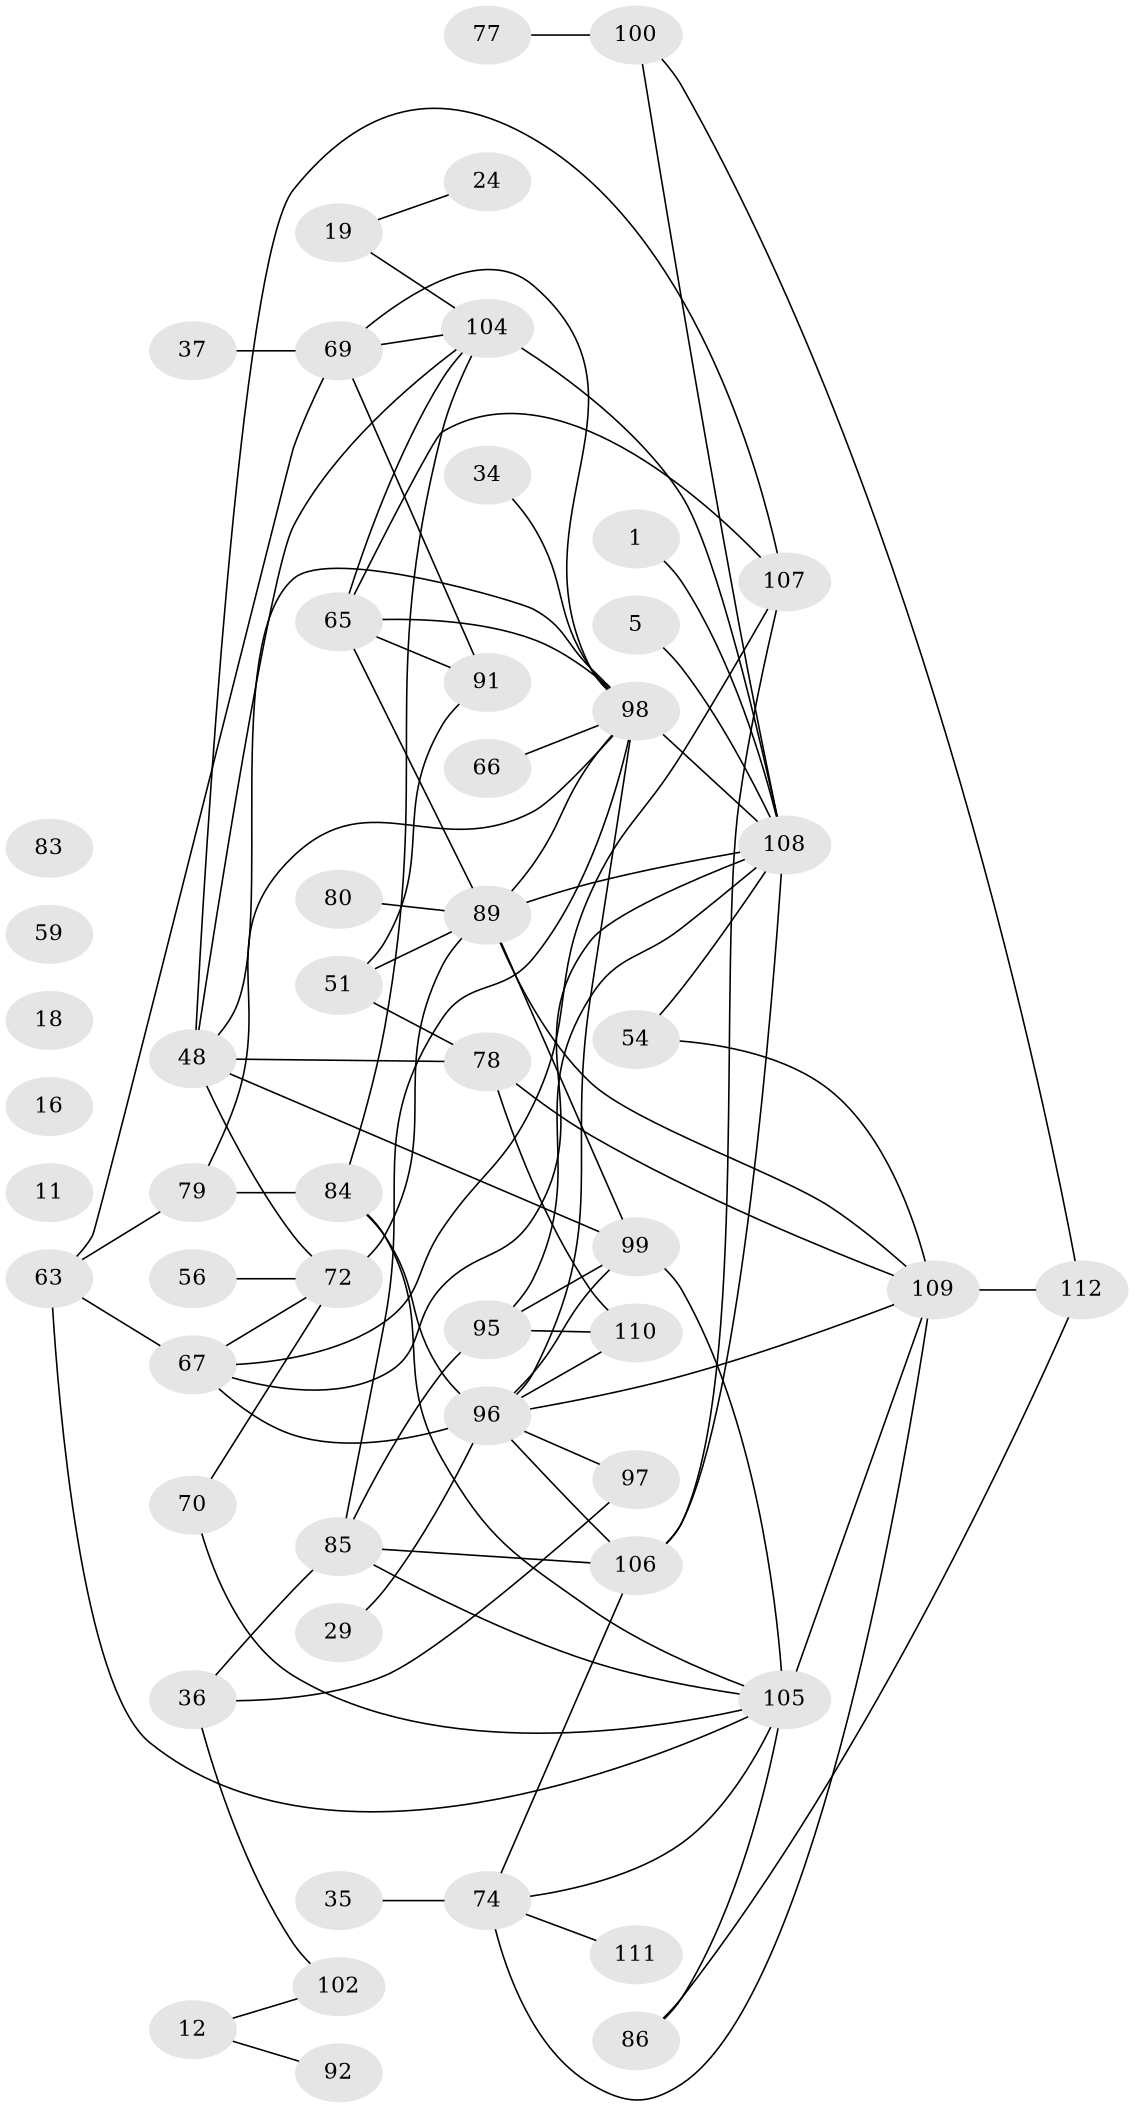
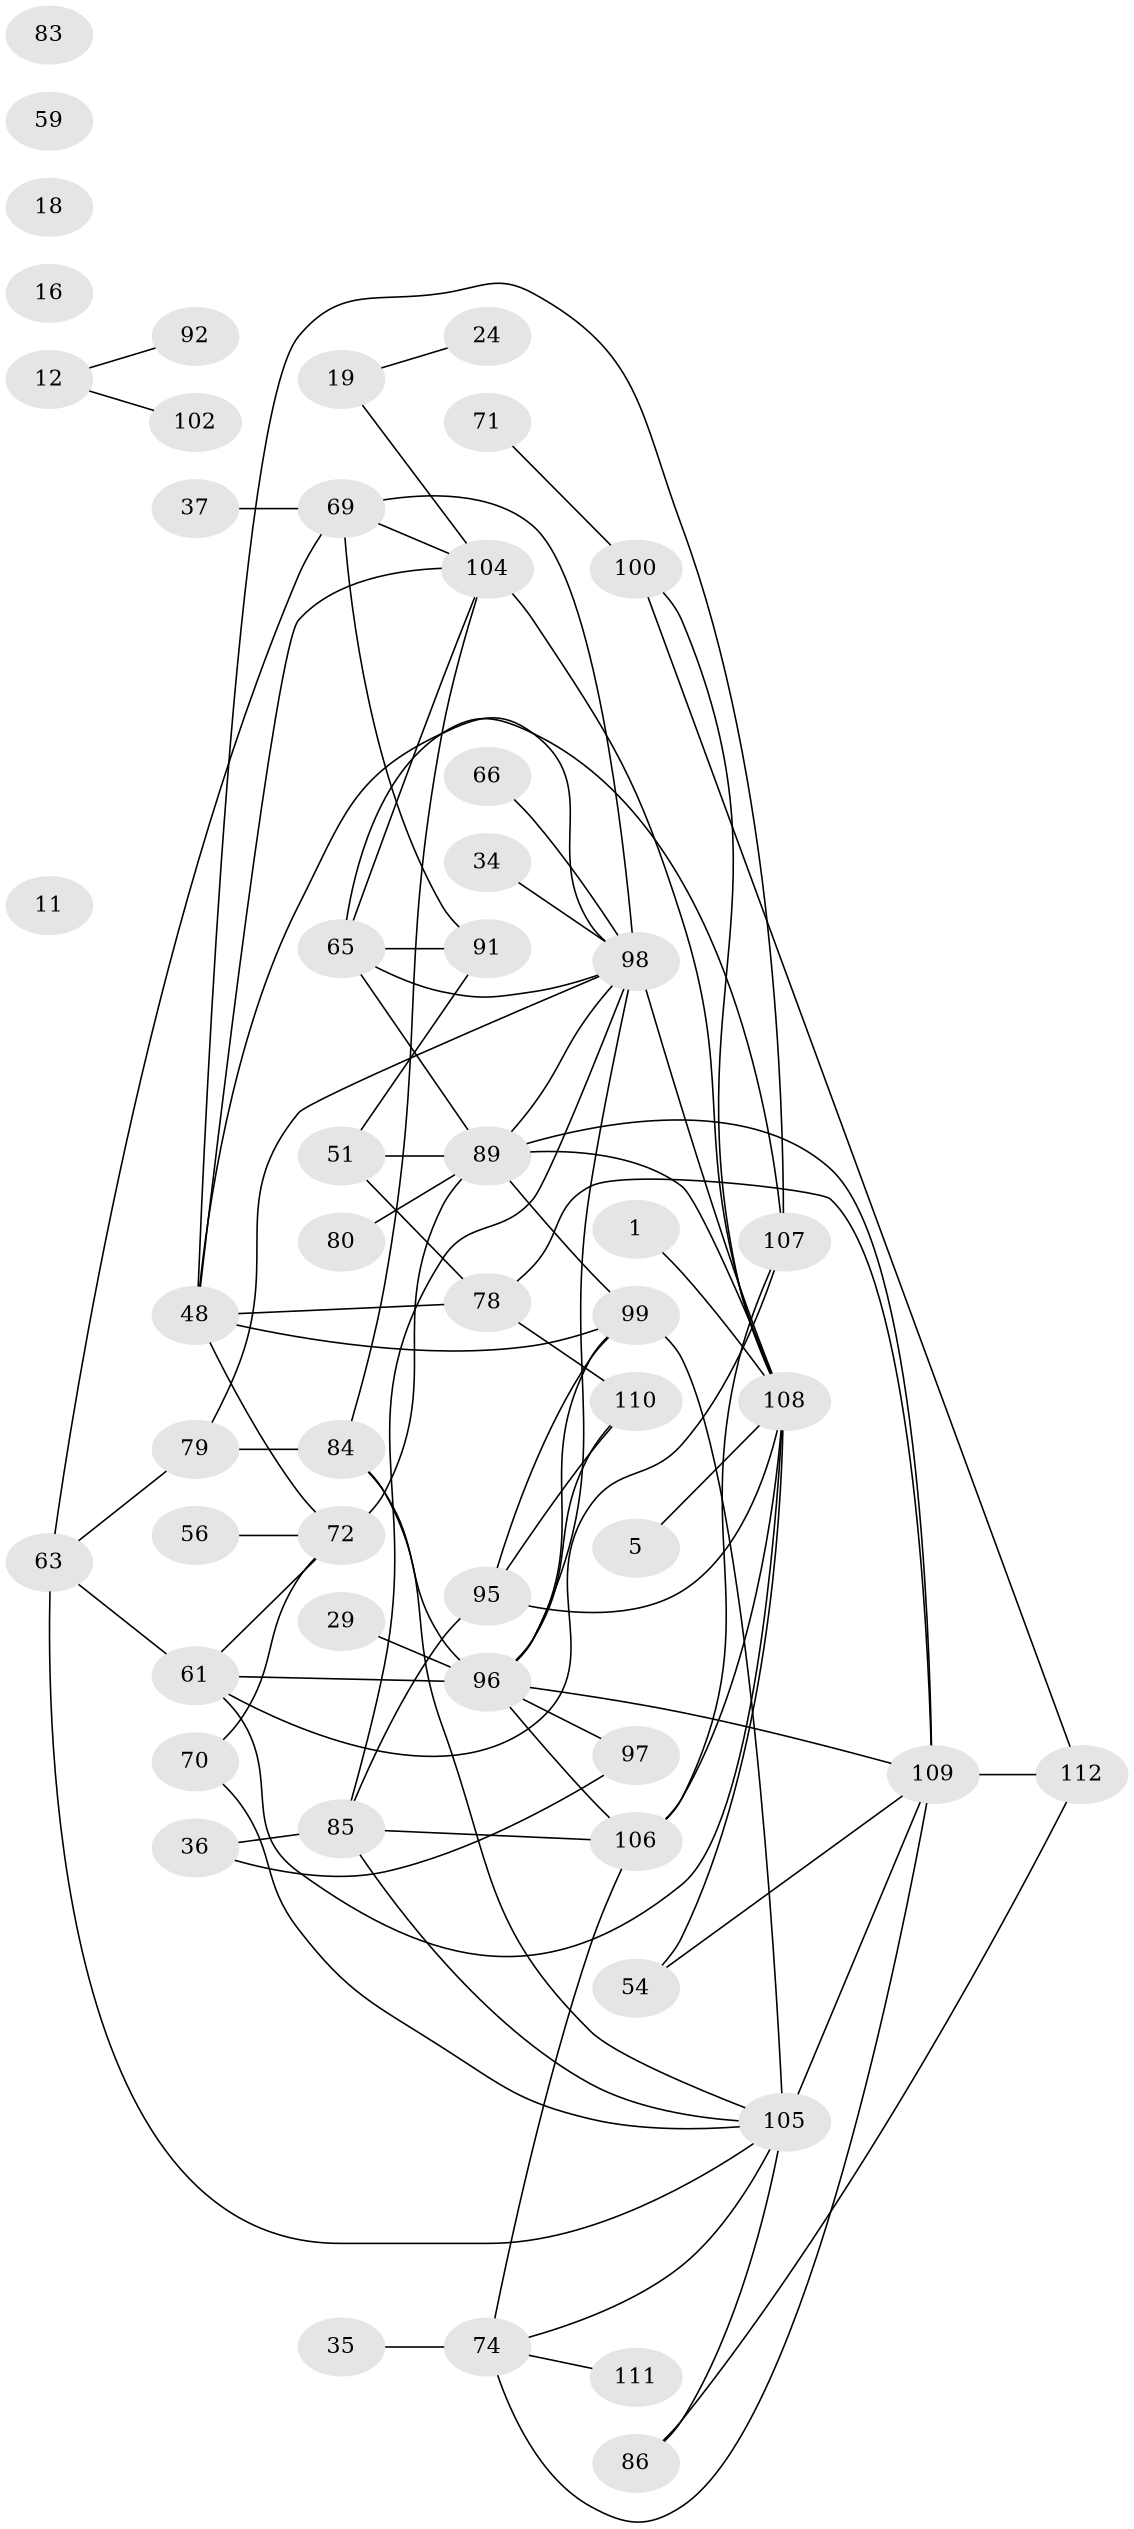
(488, 35) -> (488, 423)
(193, 1365) -> (195, 1676)
(245, 1851) -> none
